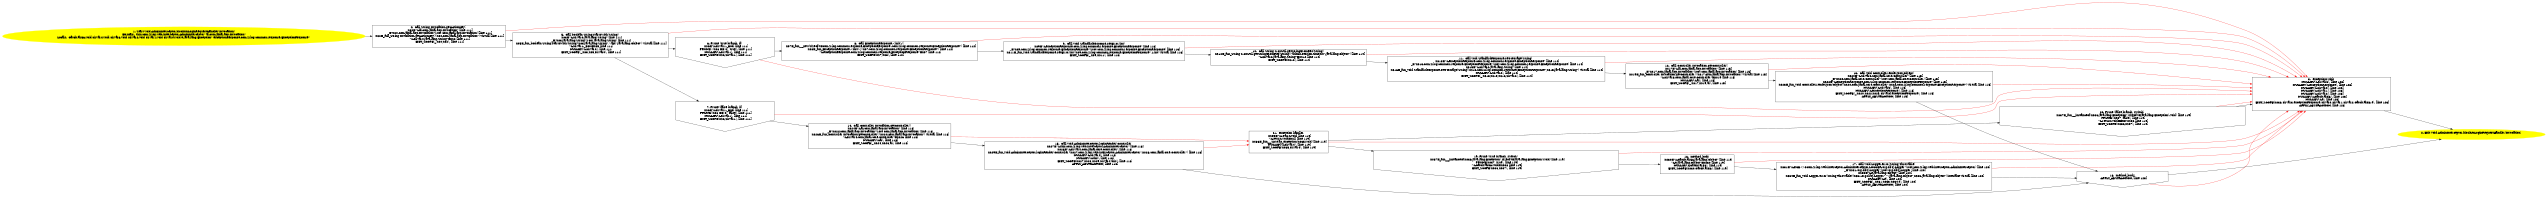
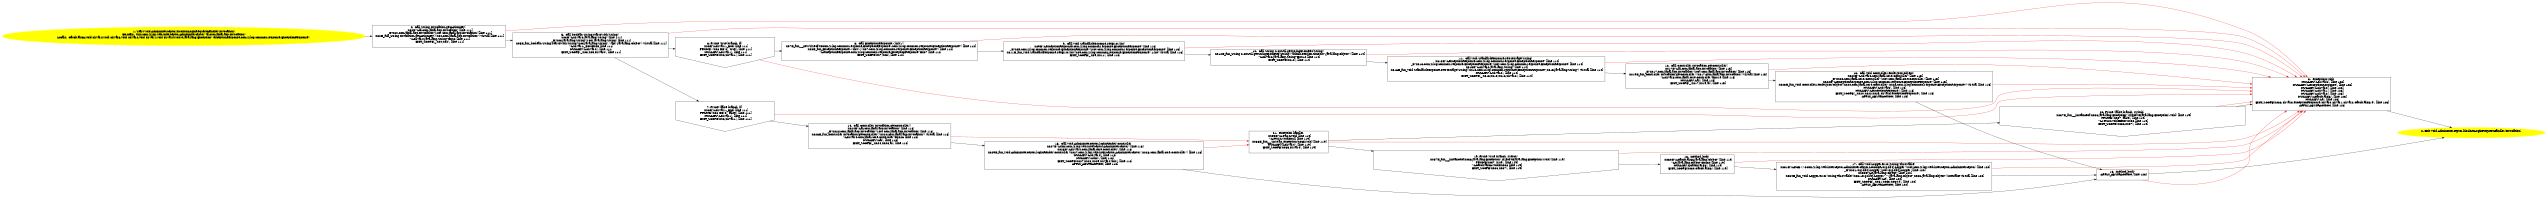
(2123, 179) -> (2123, 175)
